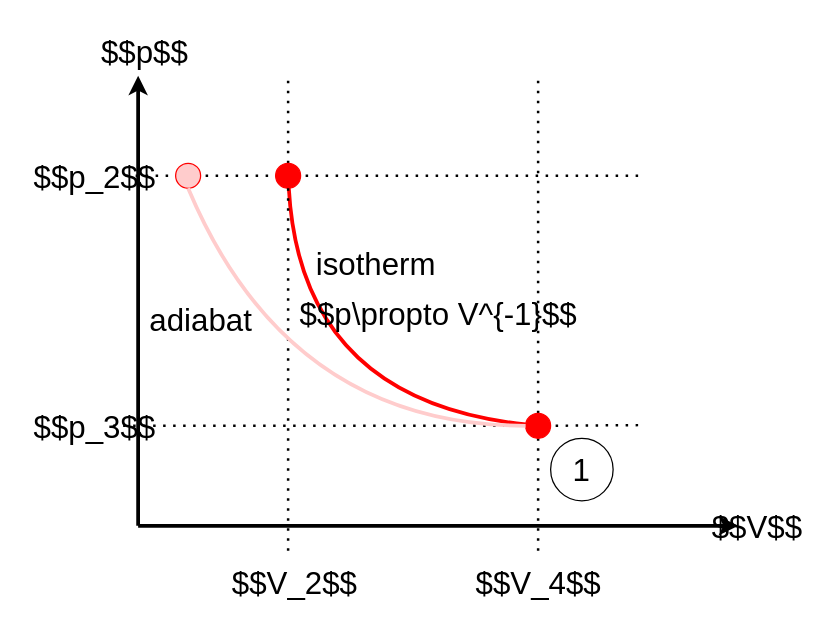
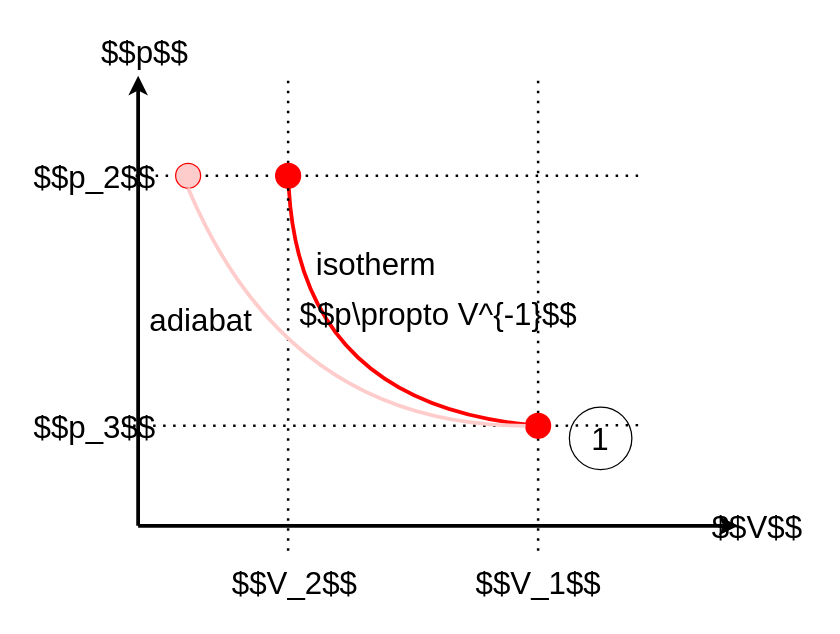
(582, 469) -> (601, 438)
(539, 582) -> (539, 582)
